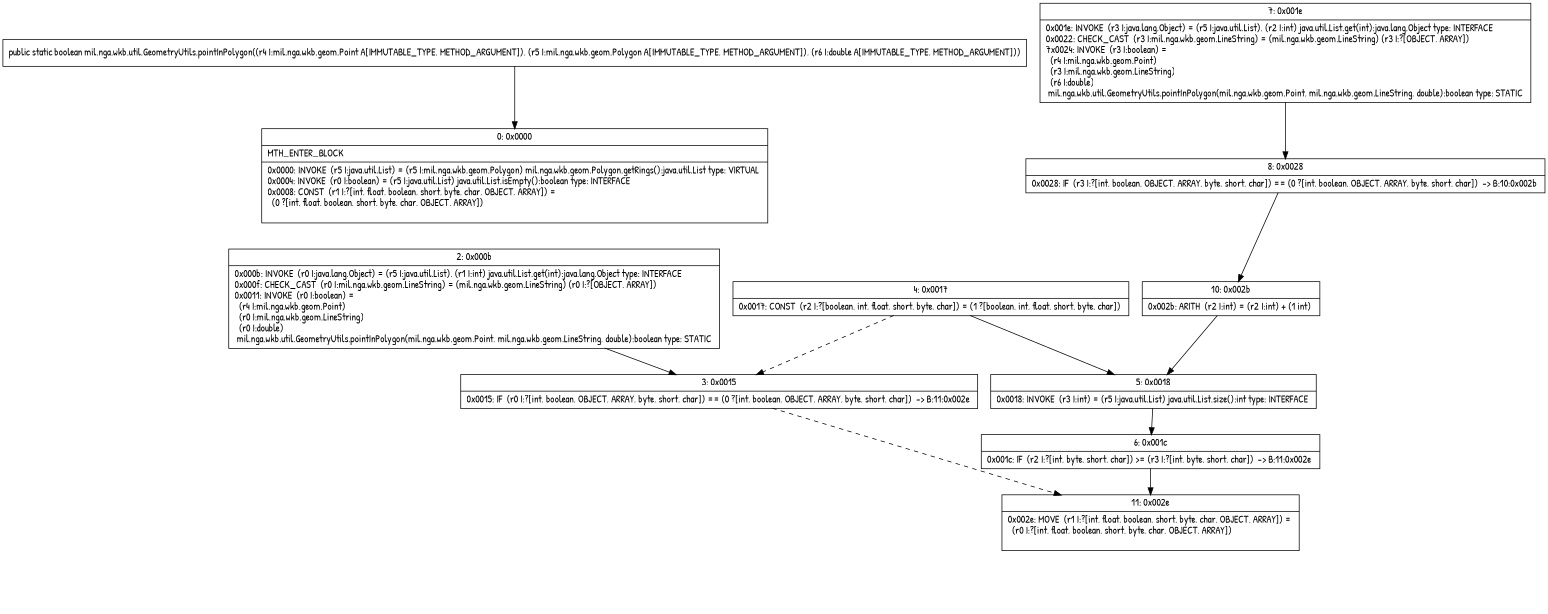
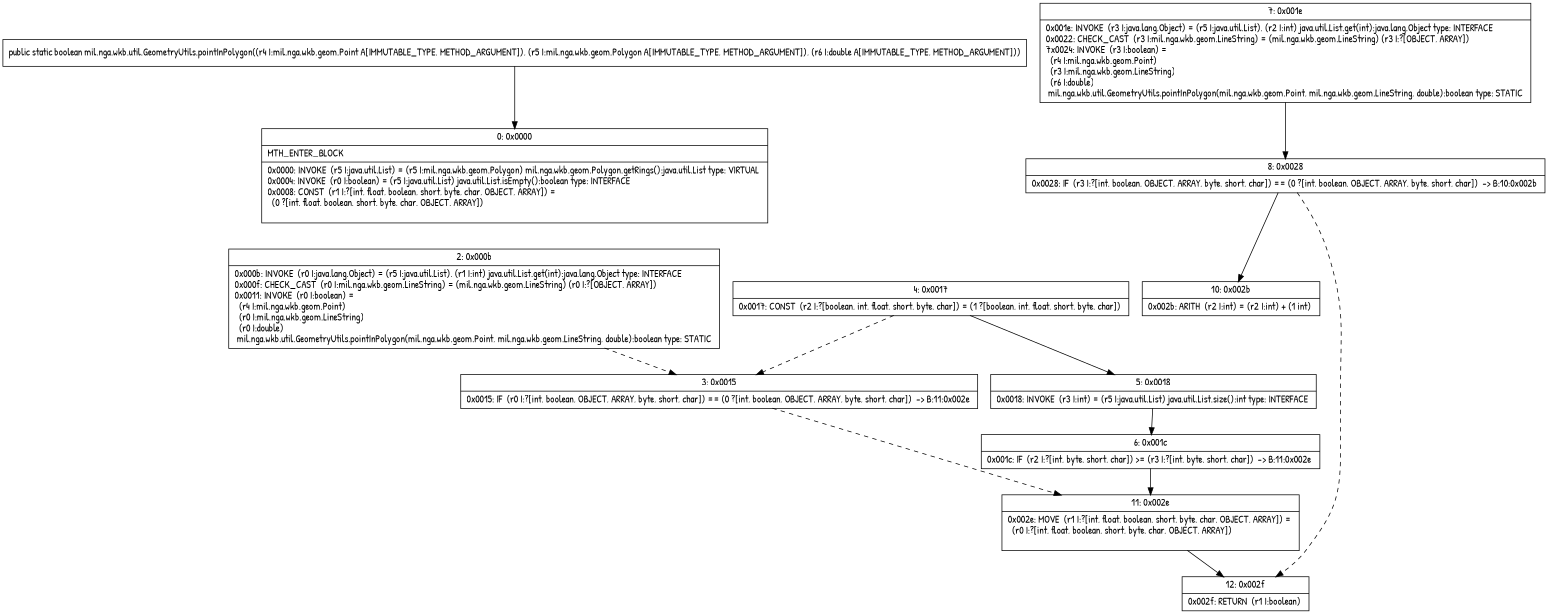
(1195, 342) -> none
(637, 360) -> (637, 360)
none -> (1246, 594)
